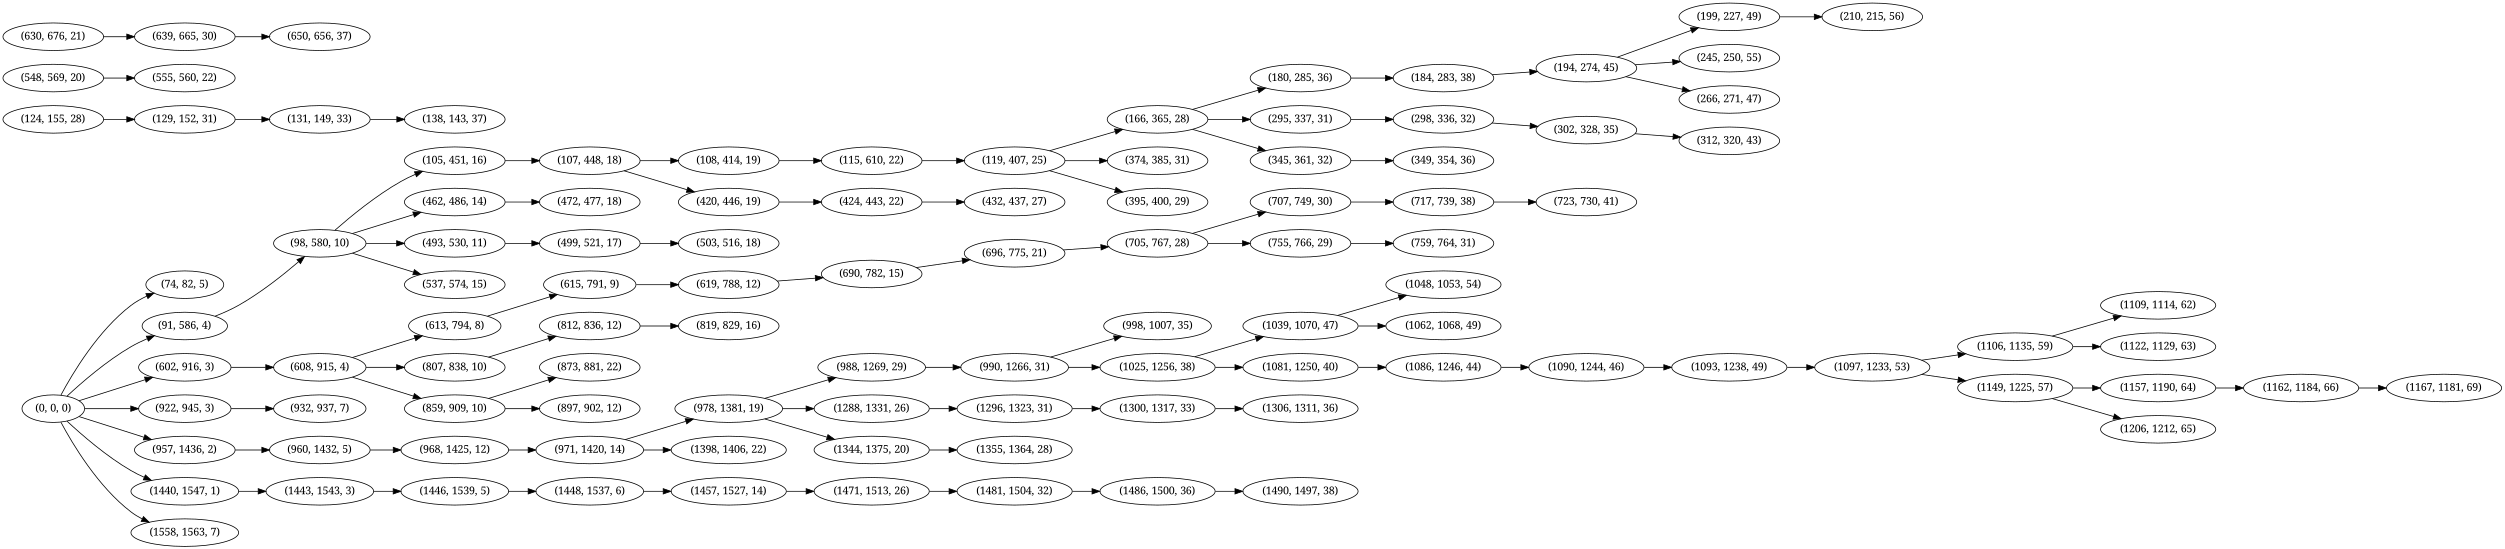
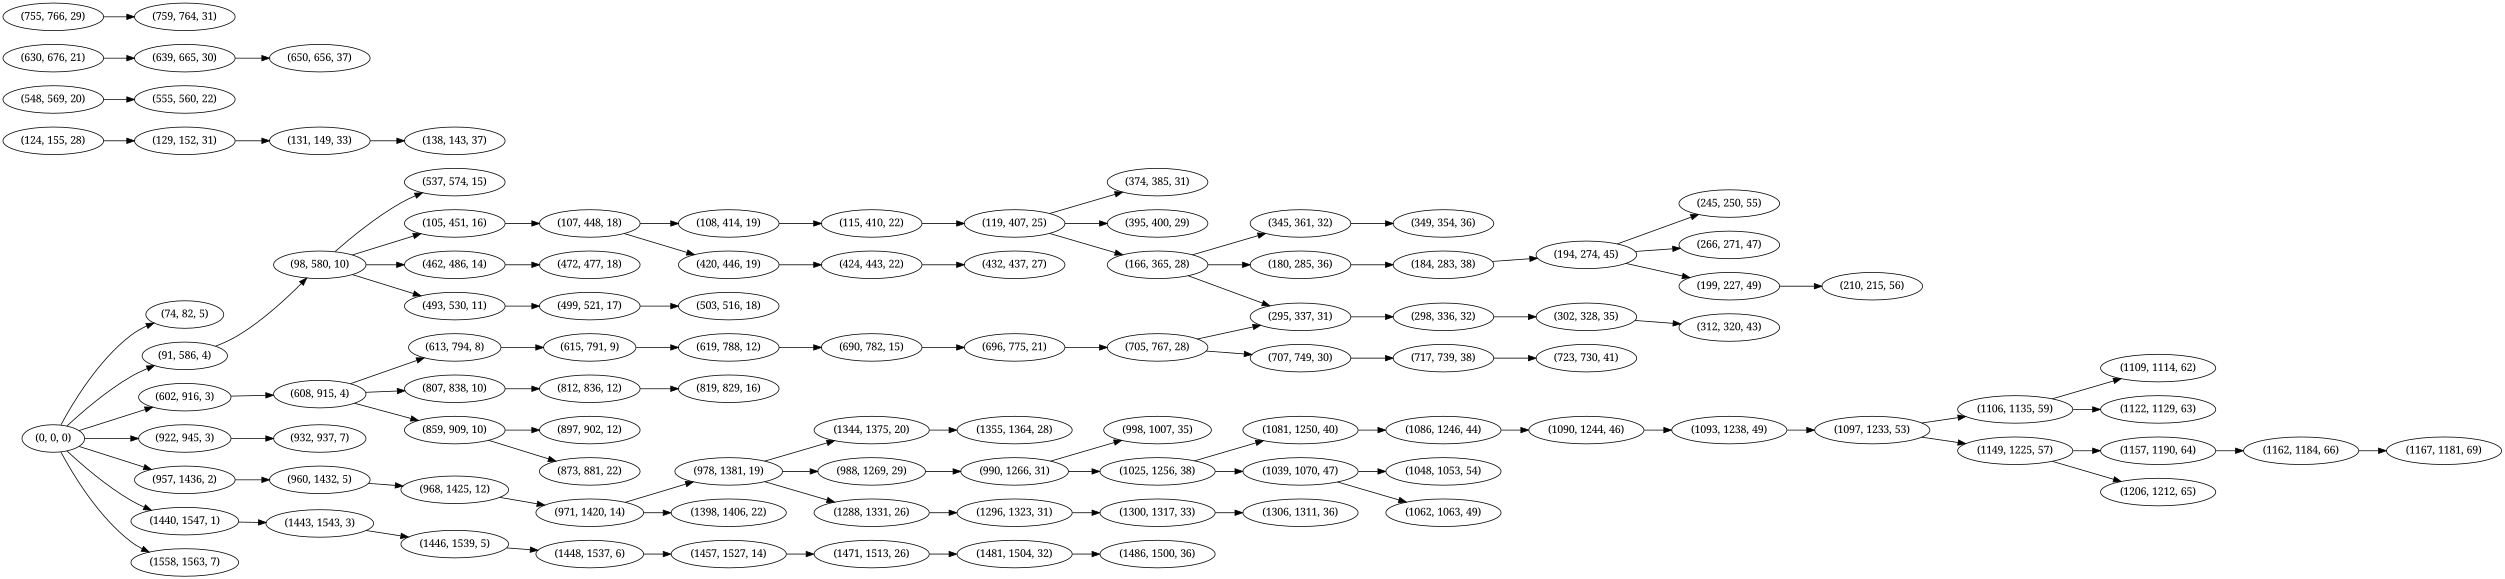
(872, 161) -> (872, 223)
(1225, 243) -> (1225, 333)
(1443, 326) -> (1443, 513)
(1301, 491) -> none
